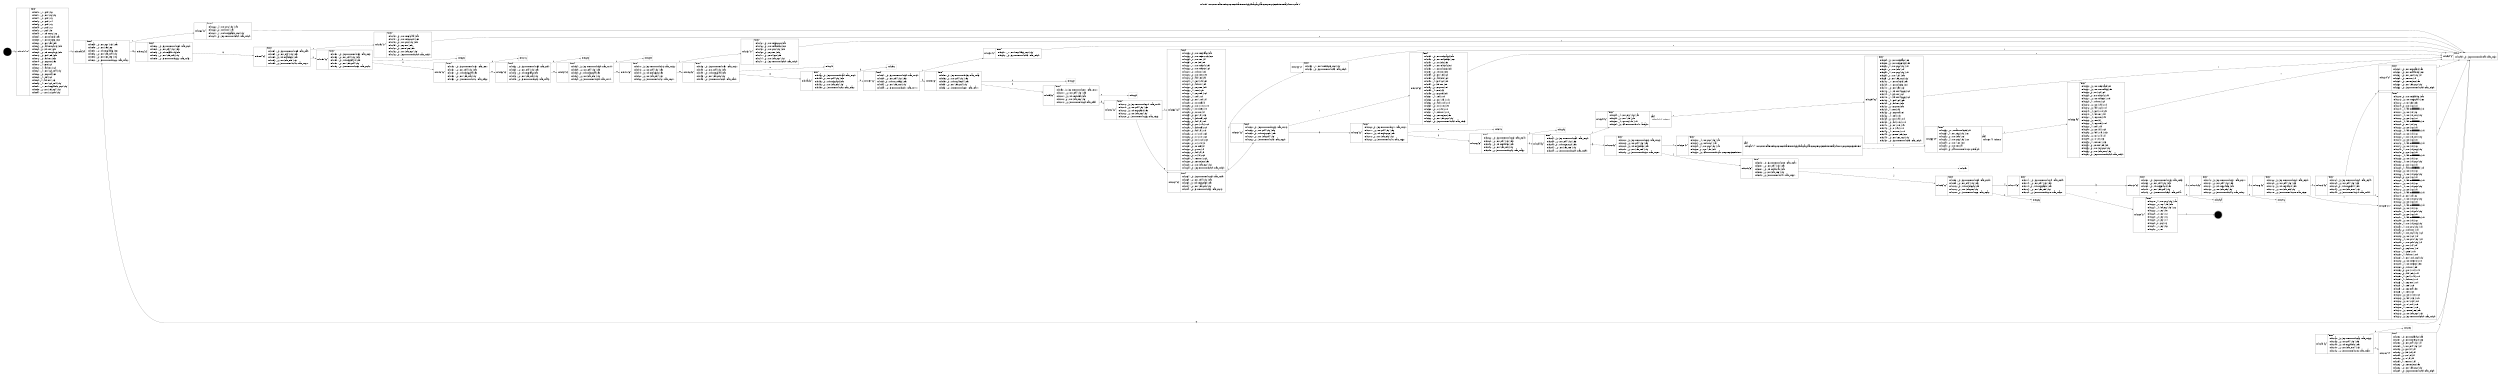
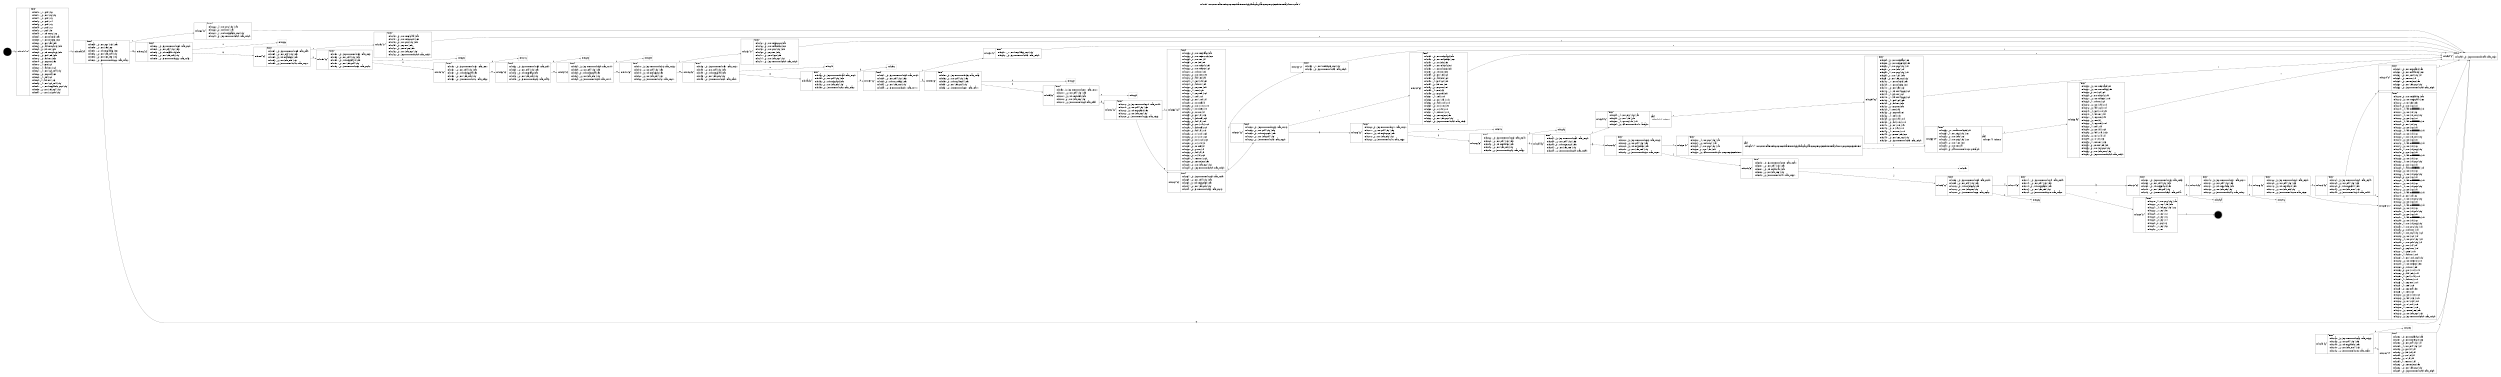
none -> (282, 42)
